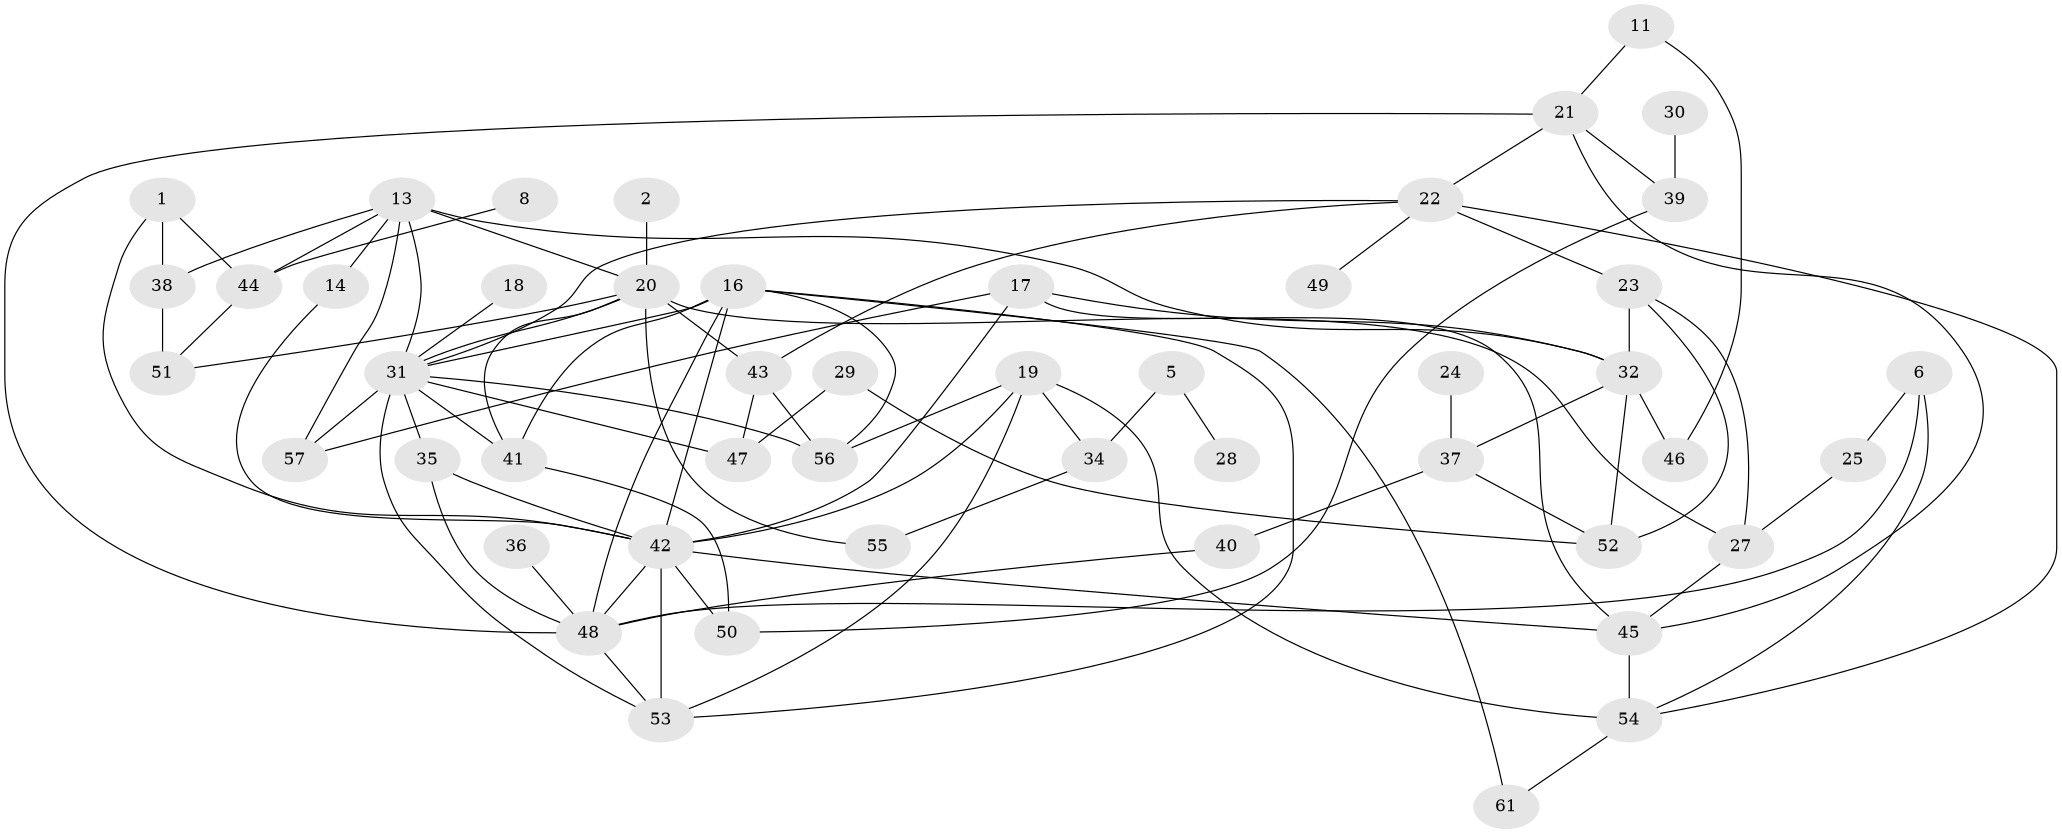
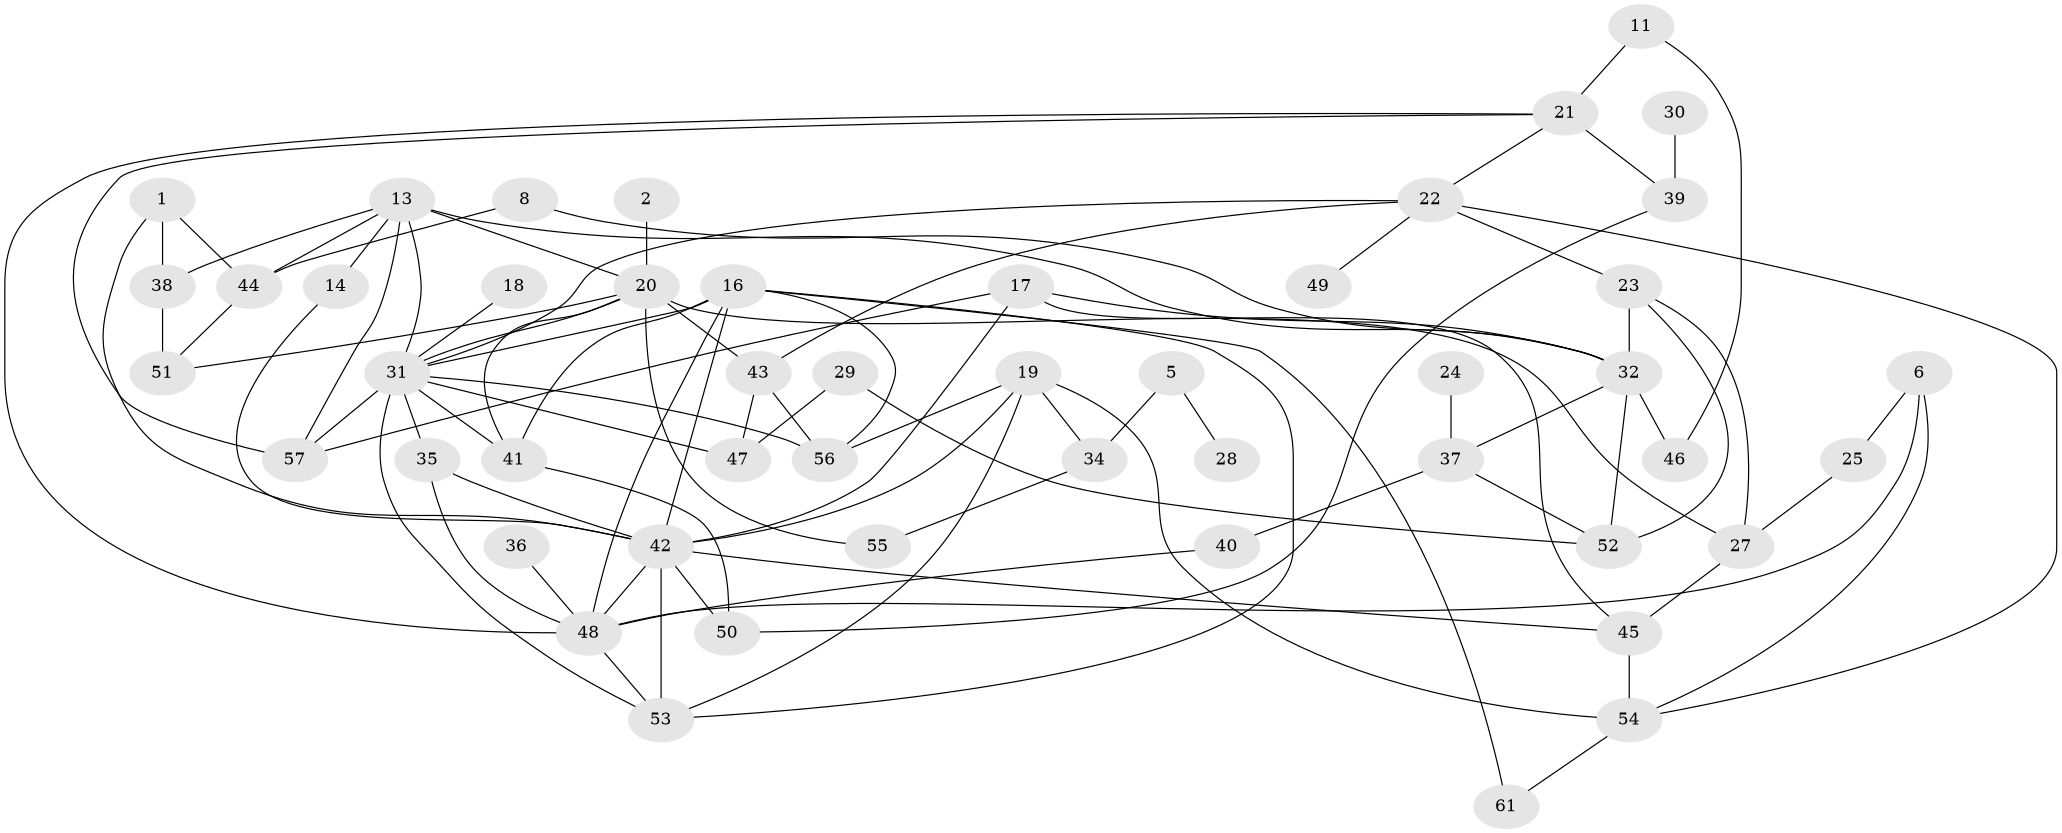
none -> (1086, 247)
(1963, 352) -> (625, 132)
